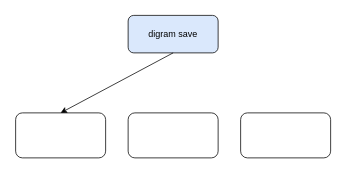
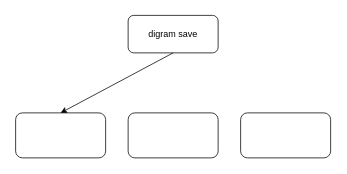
(173, 34) -> (173, 34)
